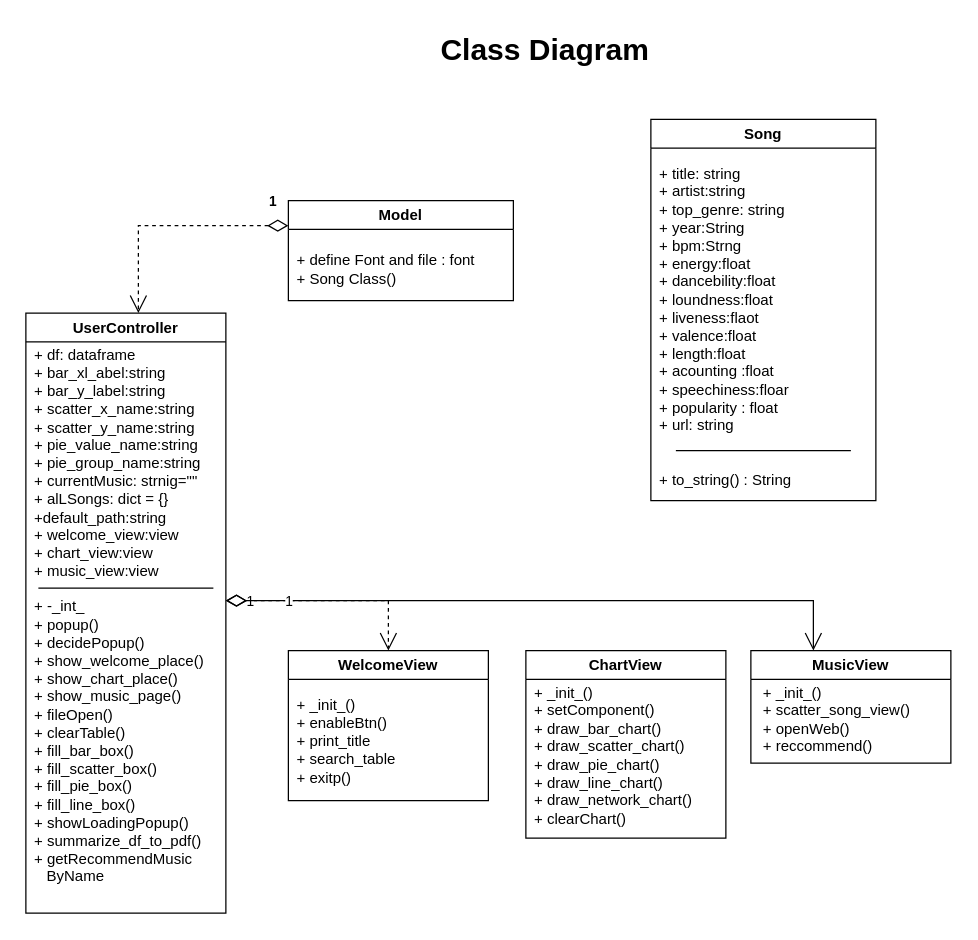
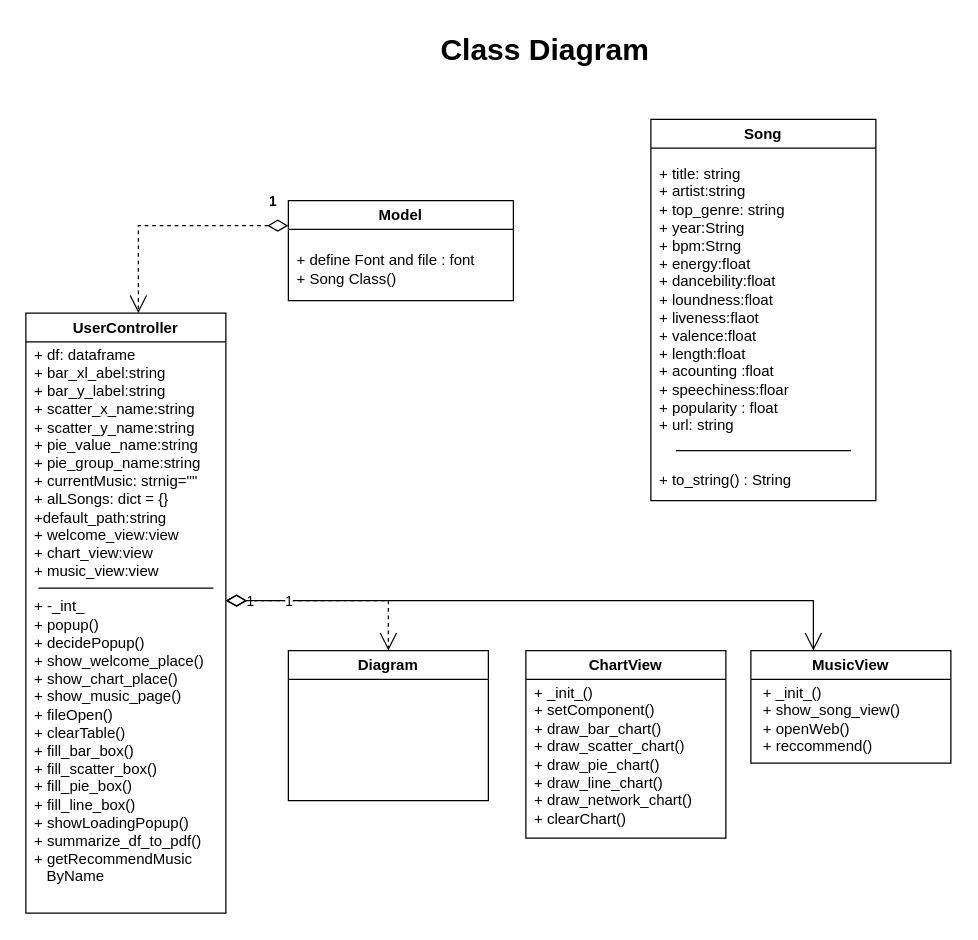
(388, 666) -> (388, 666)
(847, 720) -> (835, 720)
(391, 744) -> none
